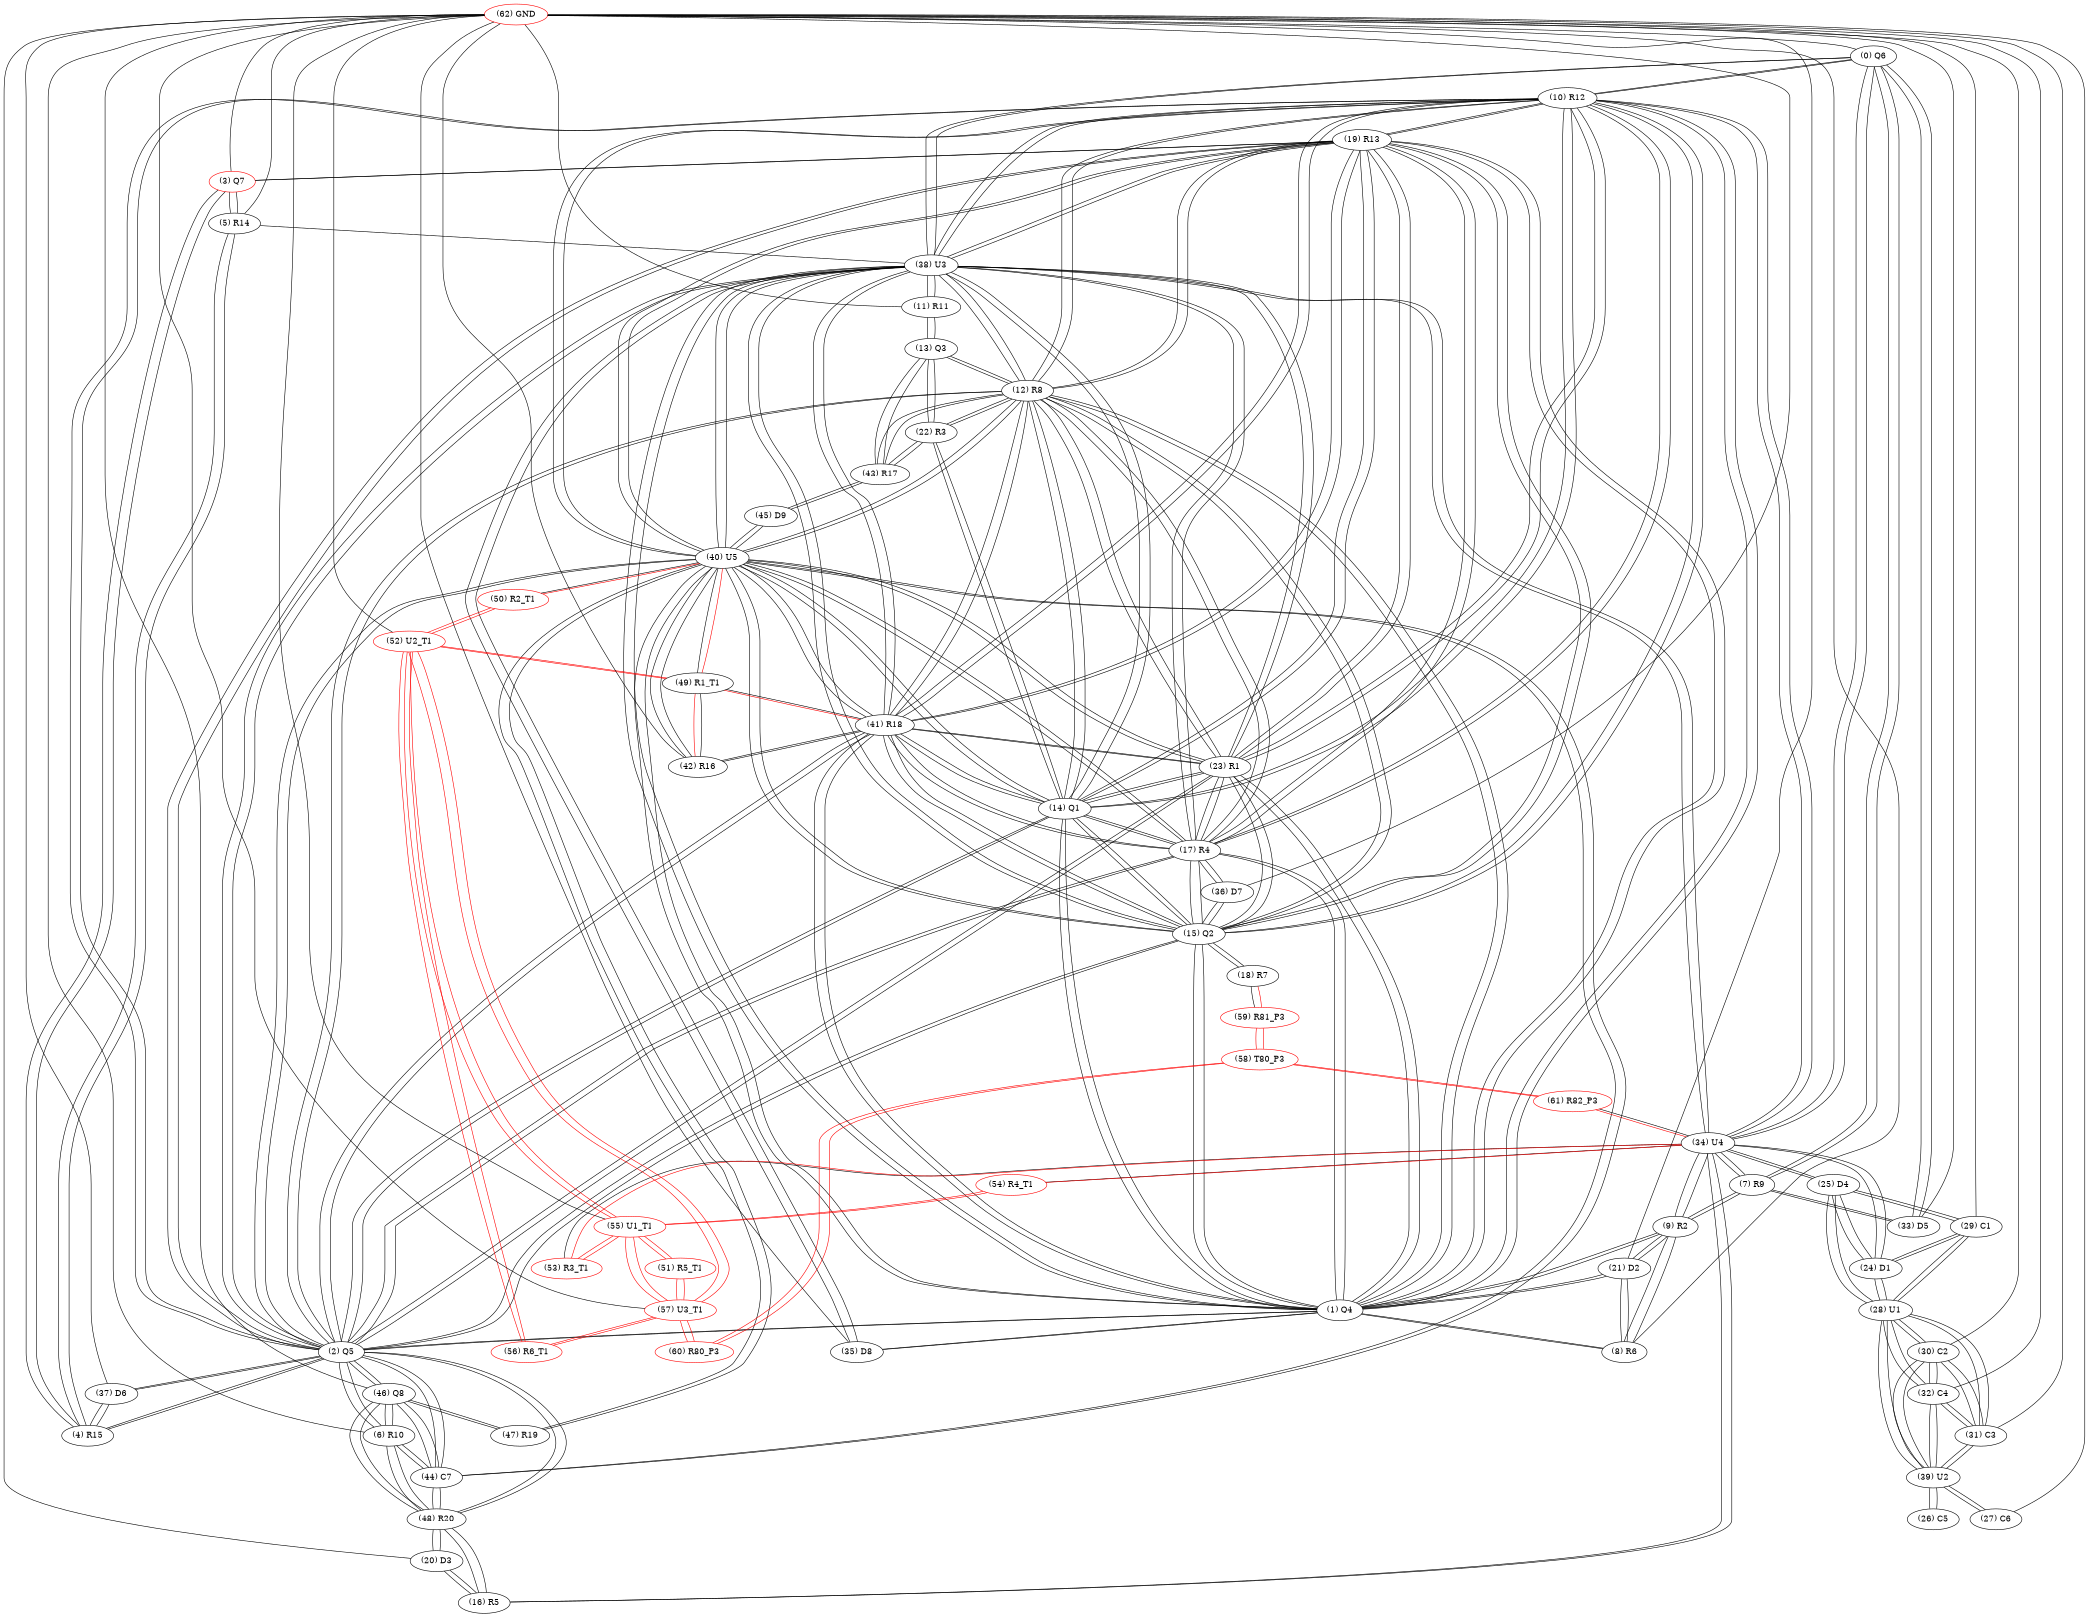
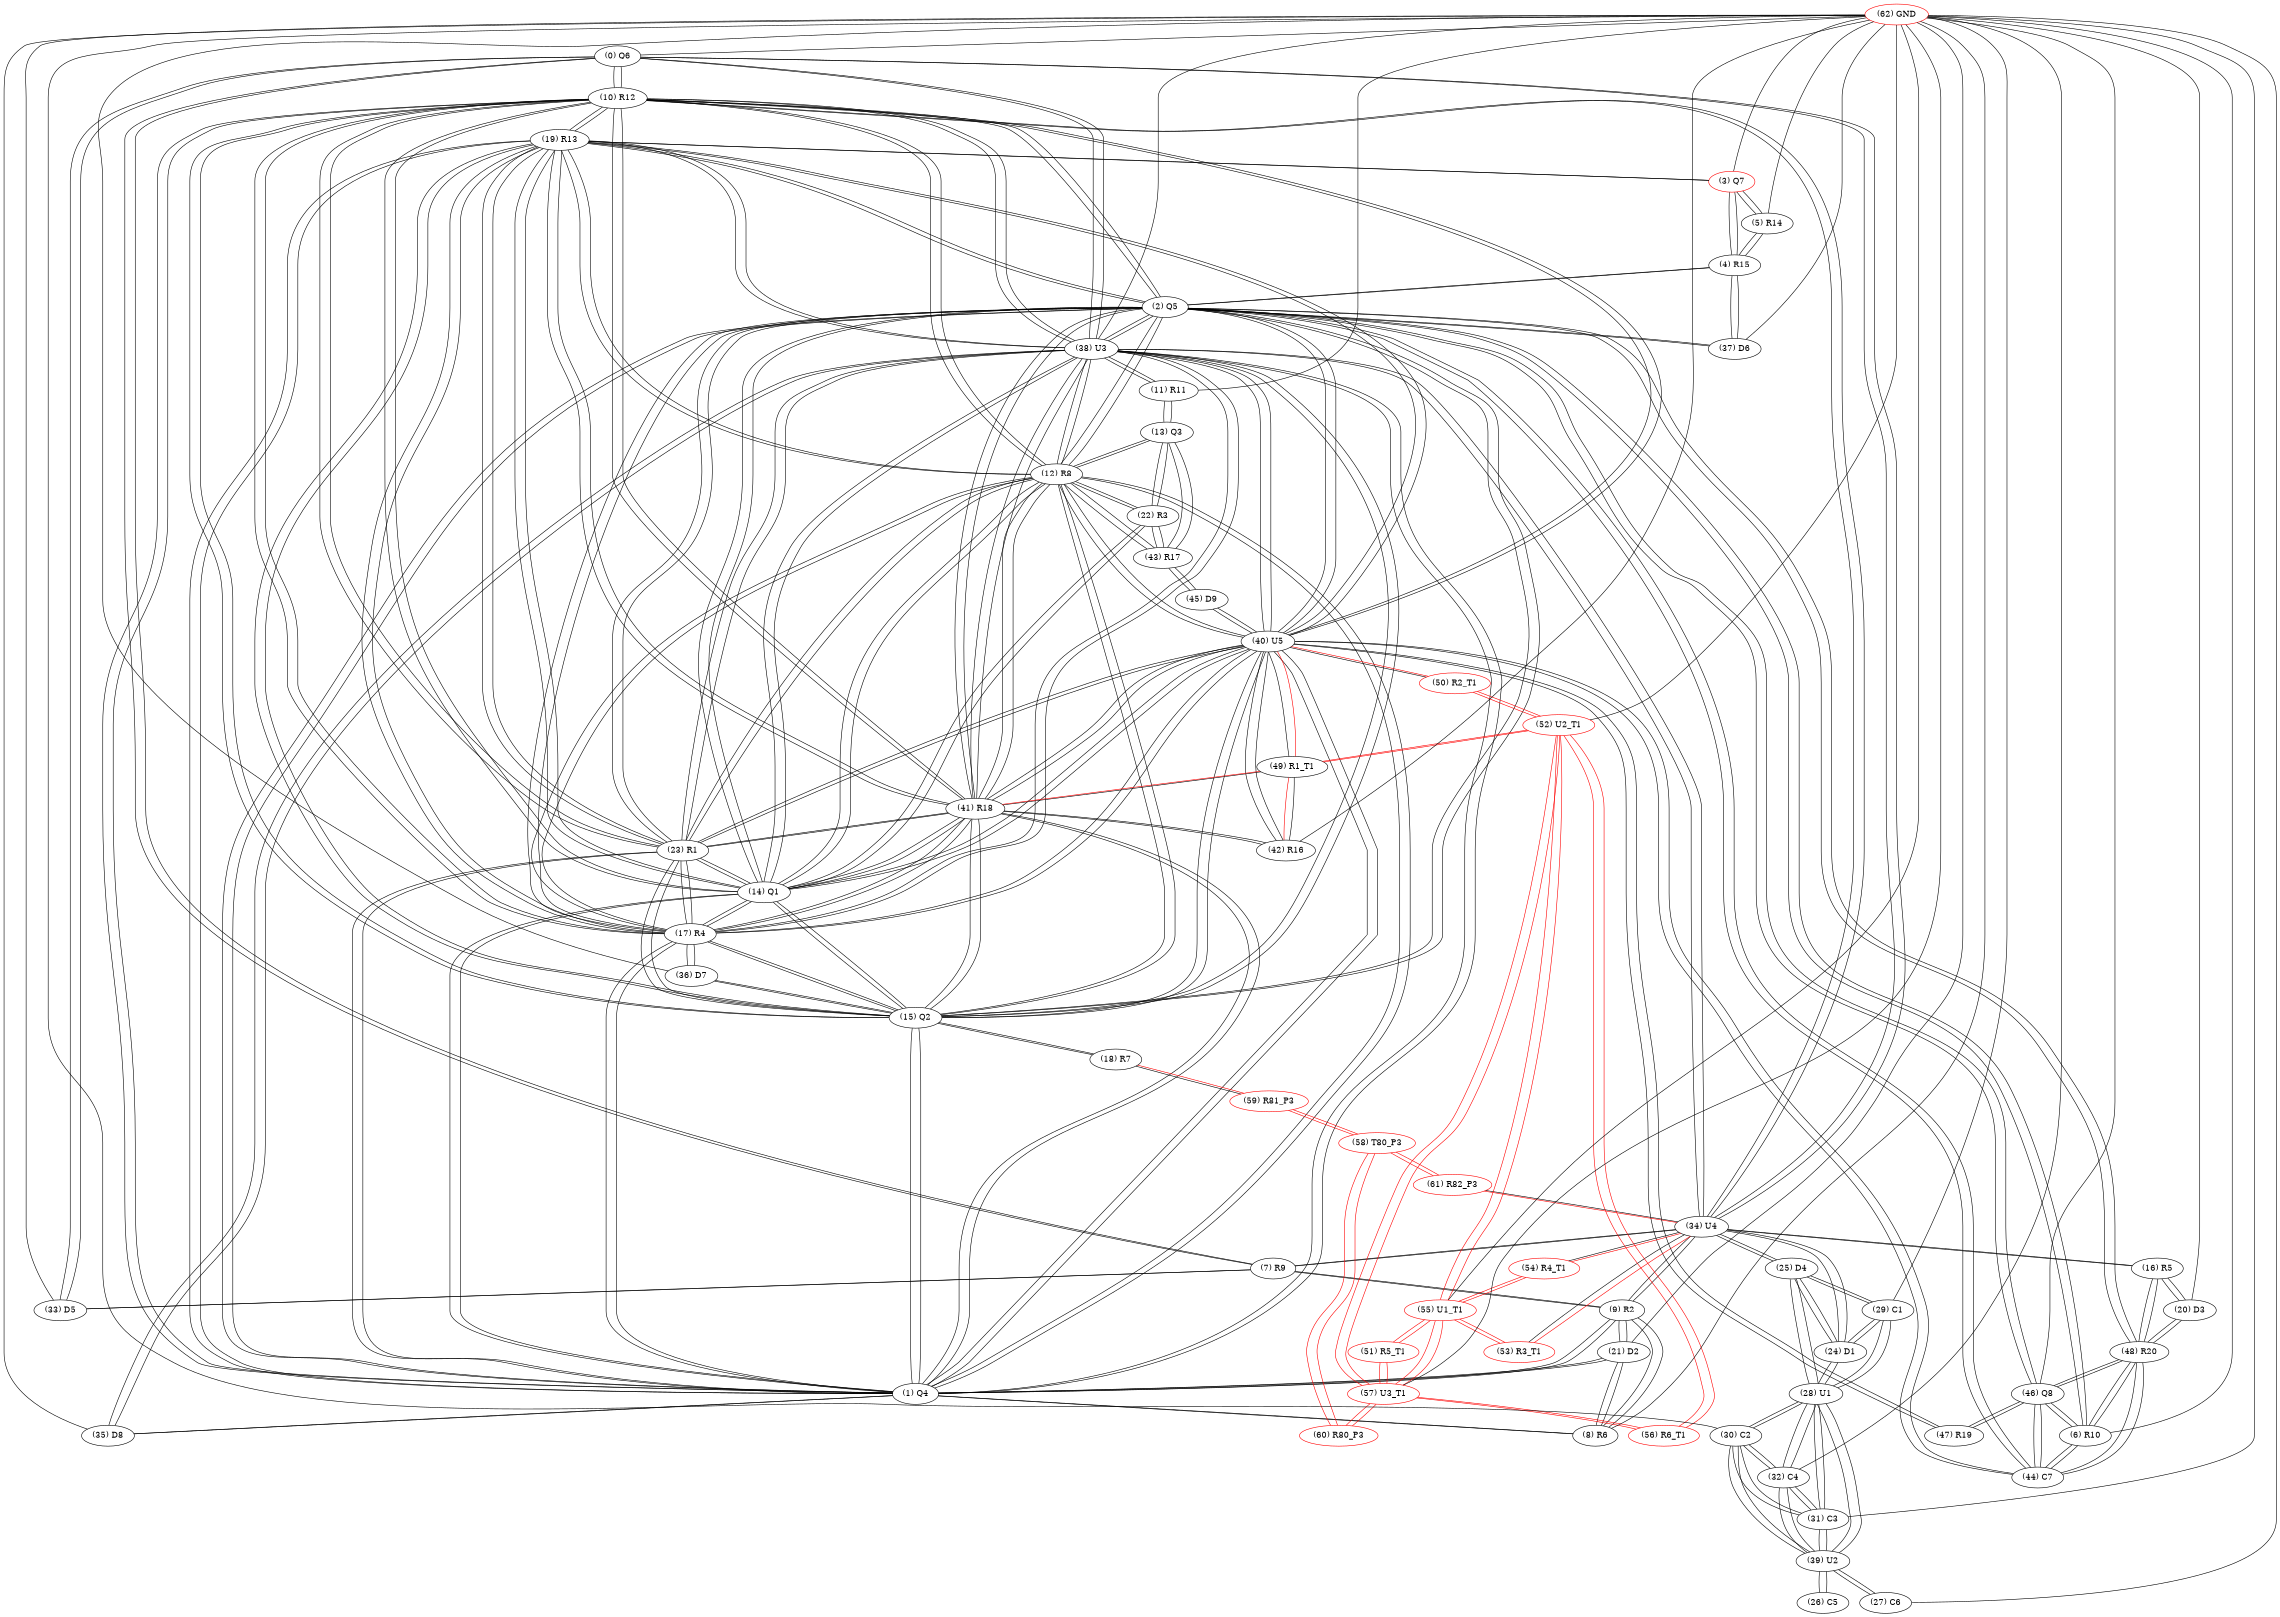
(582, 244) -> (1378, 37)
